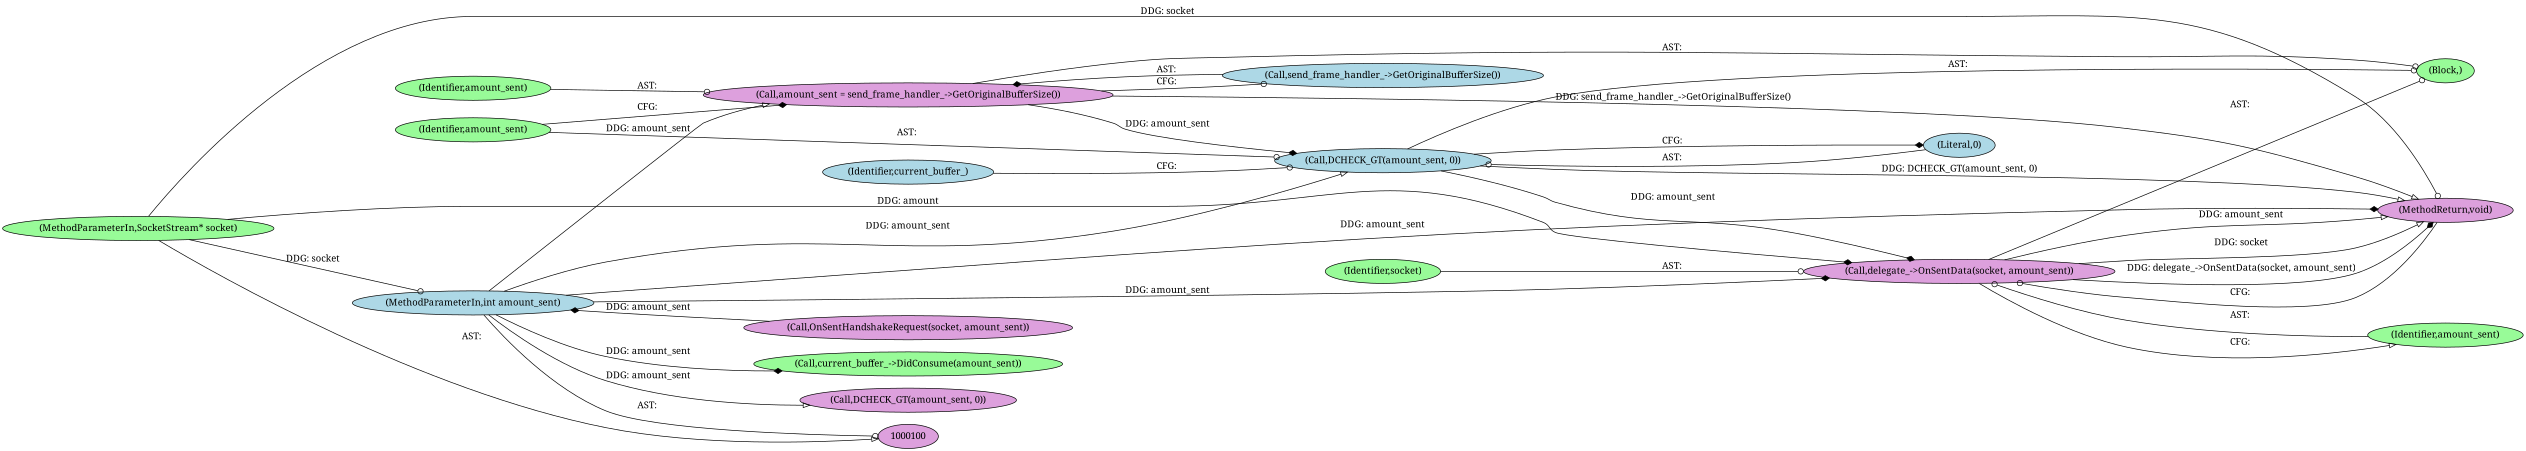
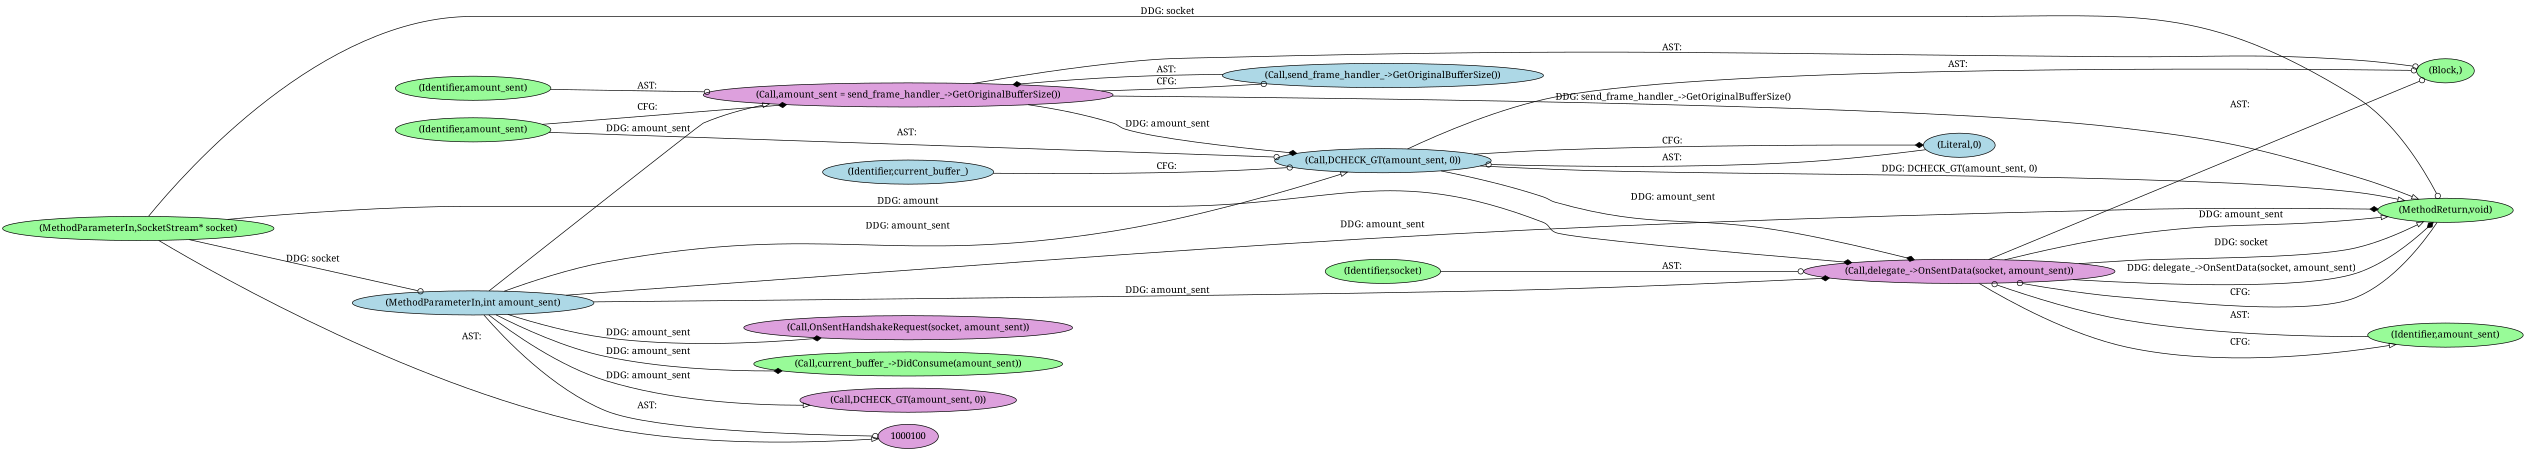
(2445, 210) -> (2445, 210)
(674, 316) -> (659, 342)
